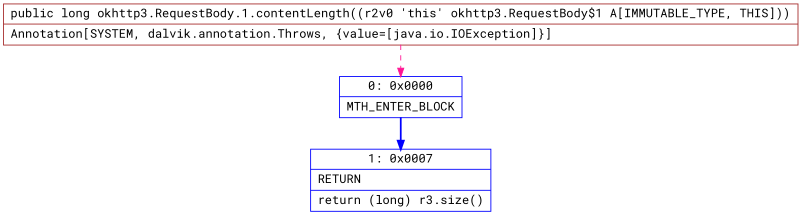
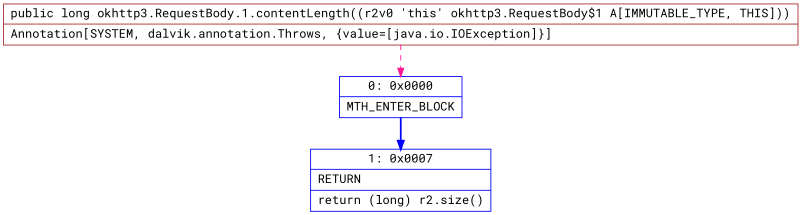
(401, 200) -> (401, 200)
